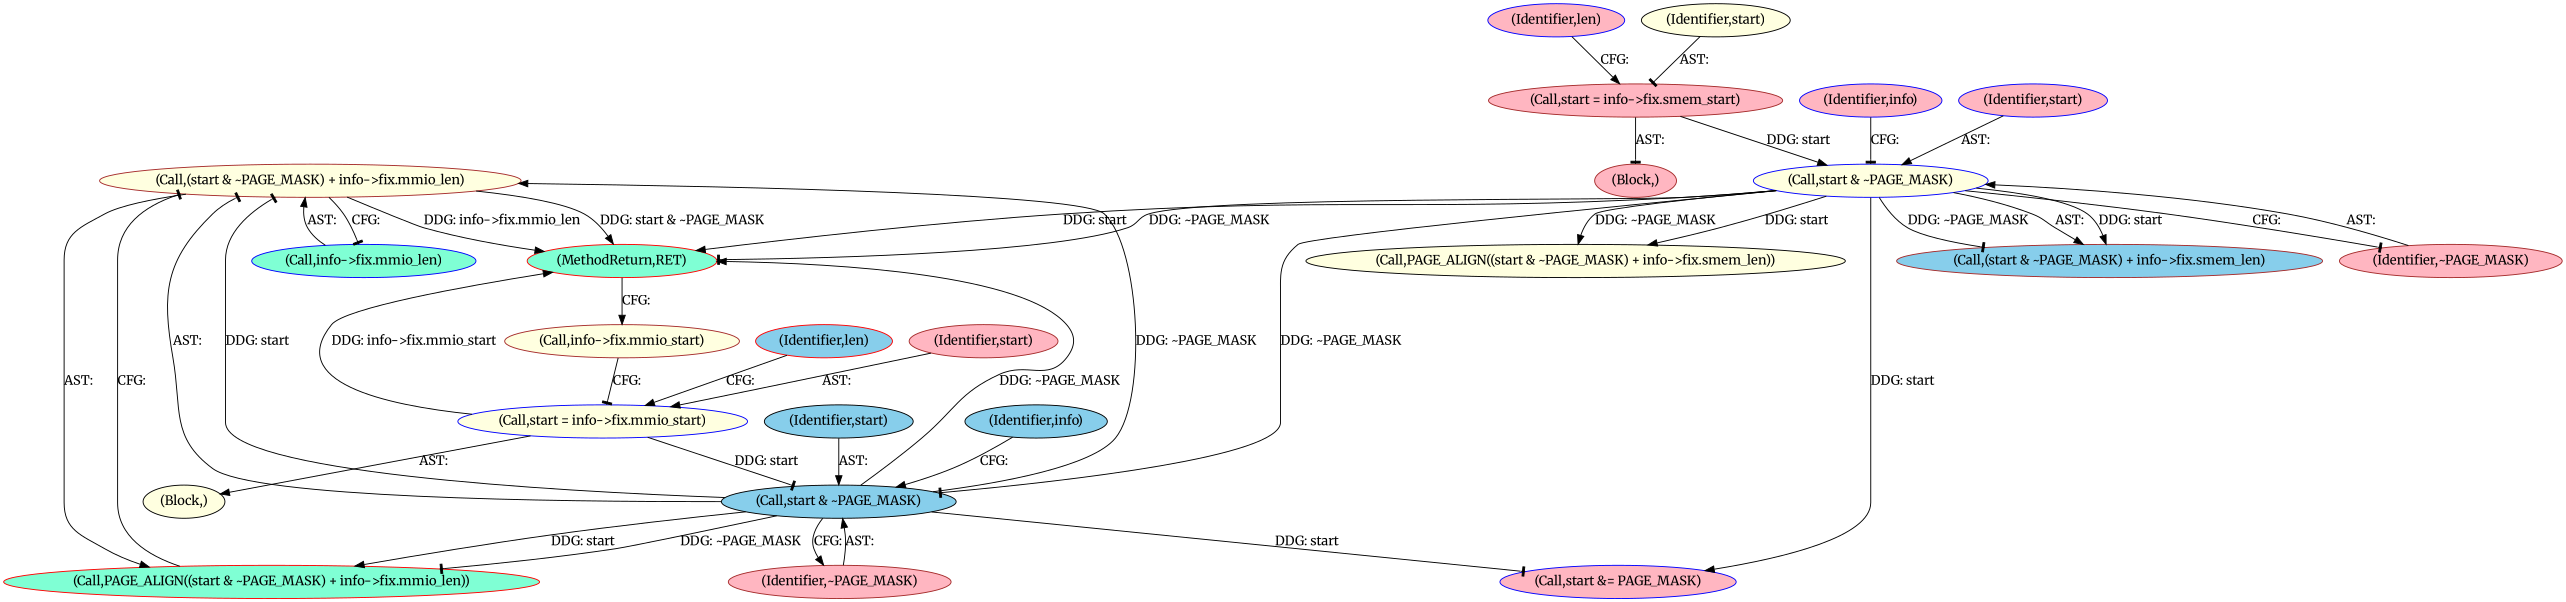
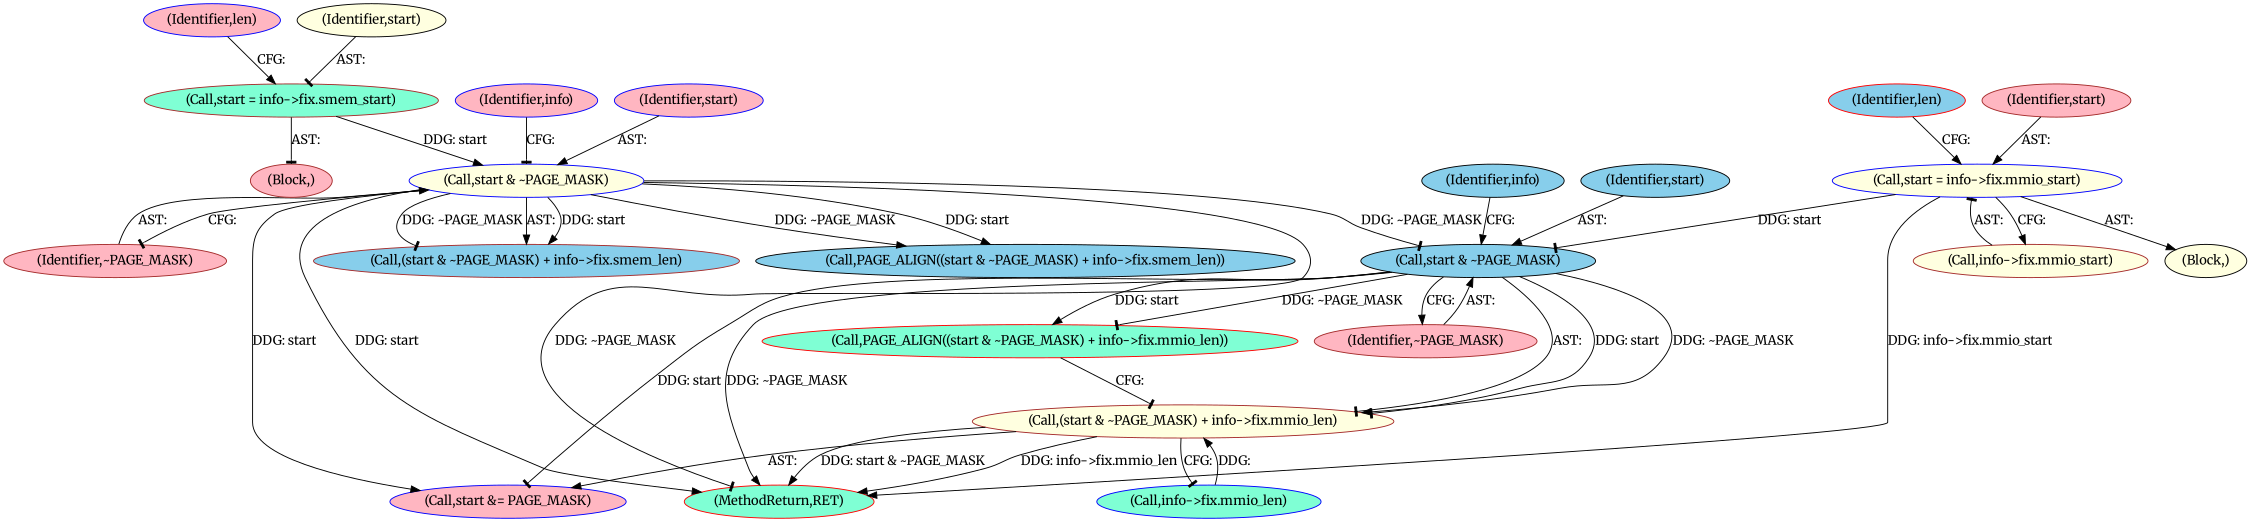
(1636, 101) -> (291, 101)
(324, 221) -> (1236, 462)
(1576, 261) -> (1025, 261)
(622, 296) -> (2011, 215)
(64, 359) -> (797, 451)
(629, 381) -> (1991, 221)
